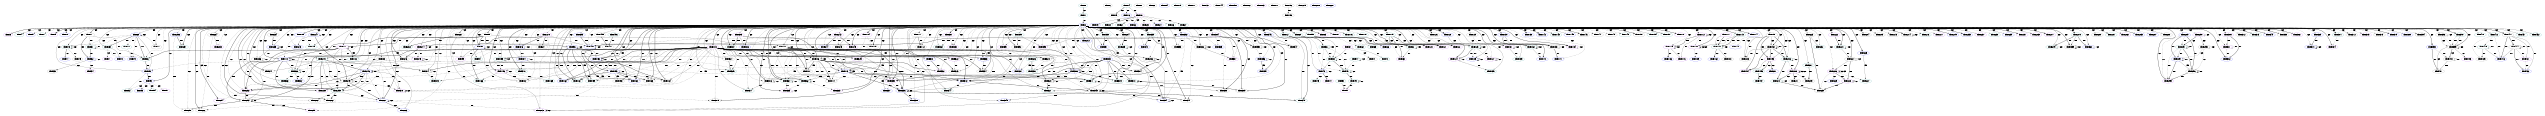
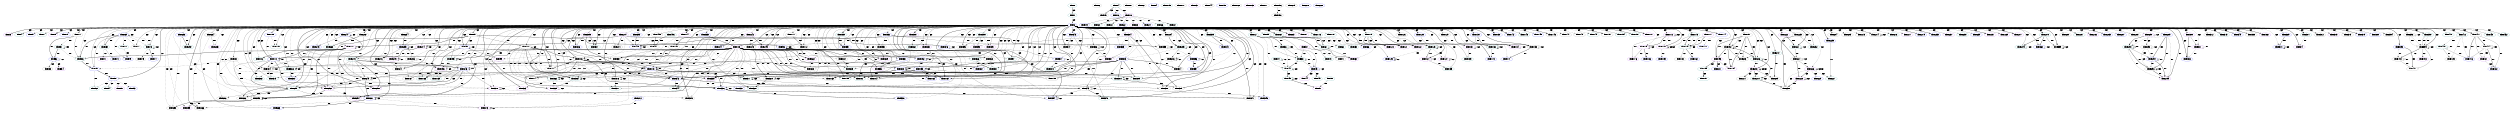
(1082, 33) -> none
(861, 52) -> (720, 41)
(362, 96) -> (314, 93)
